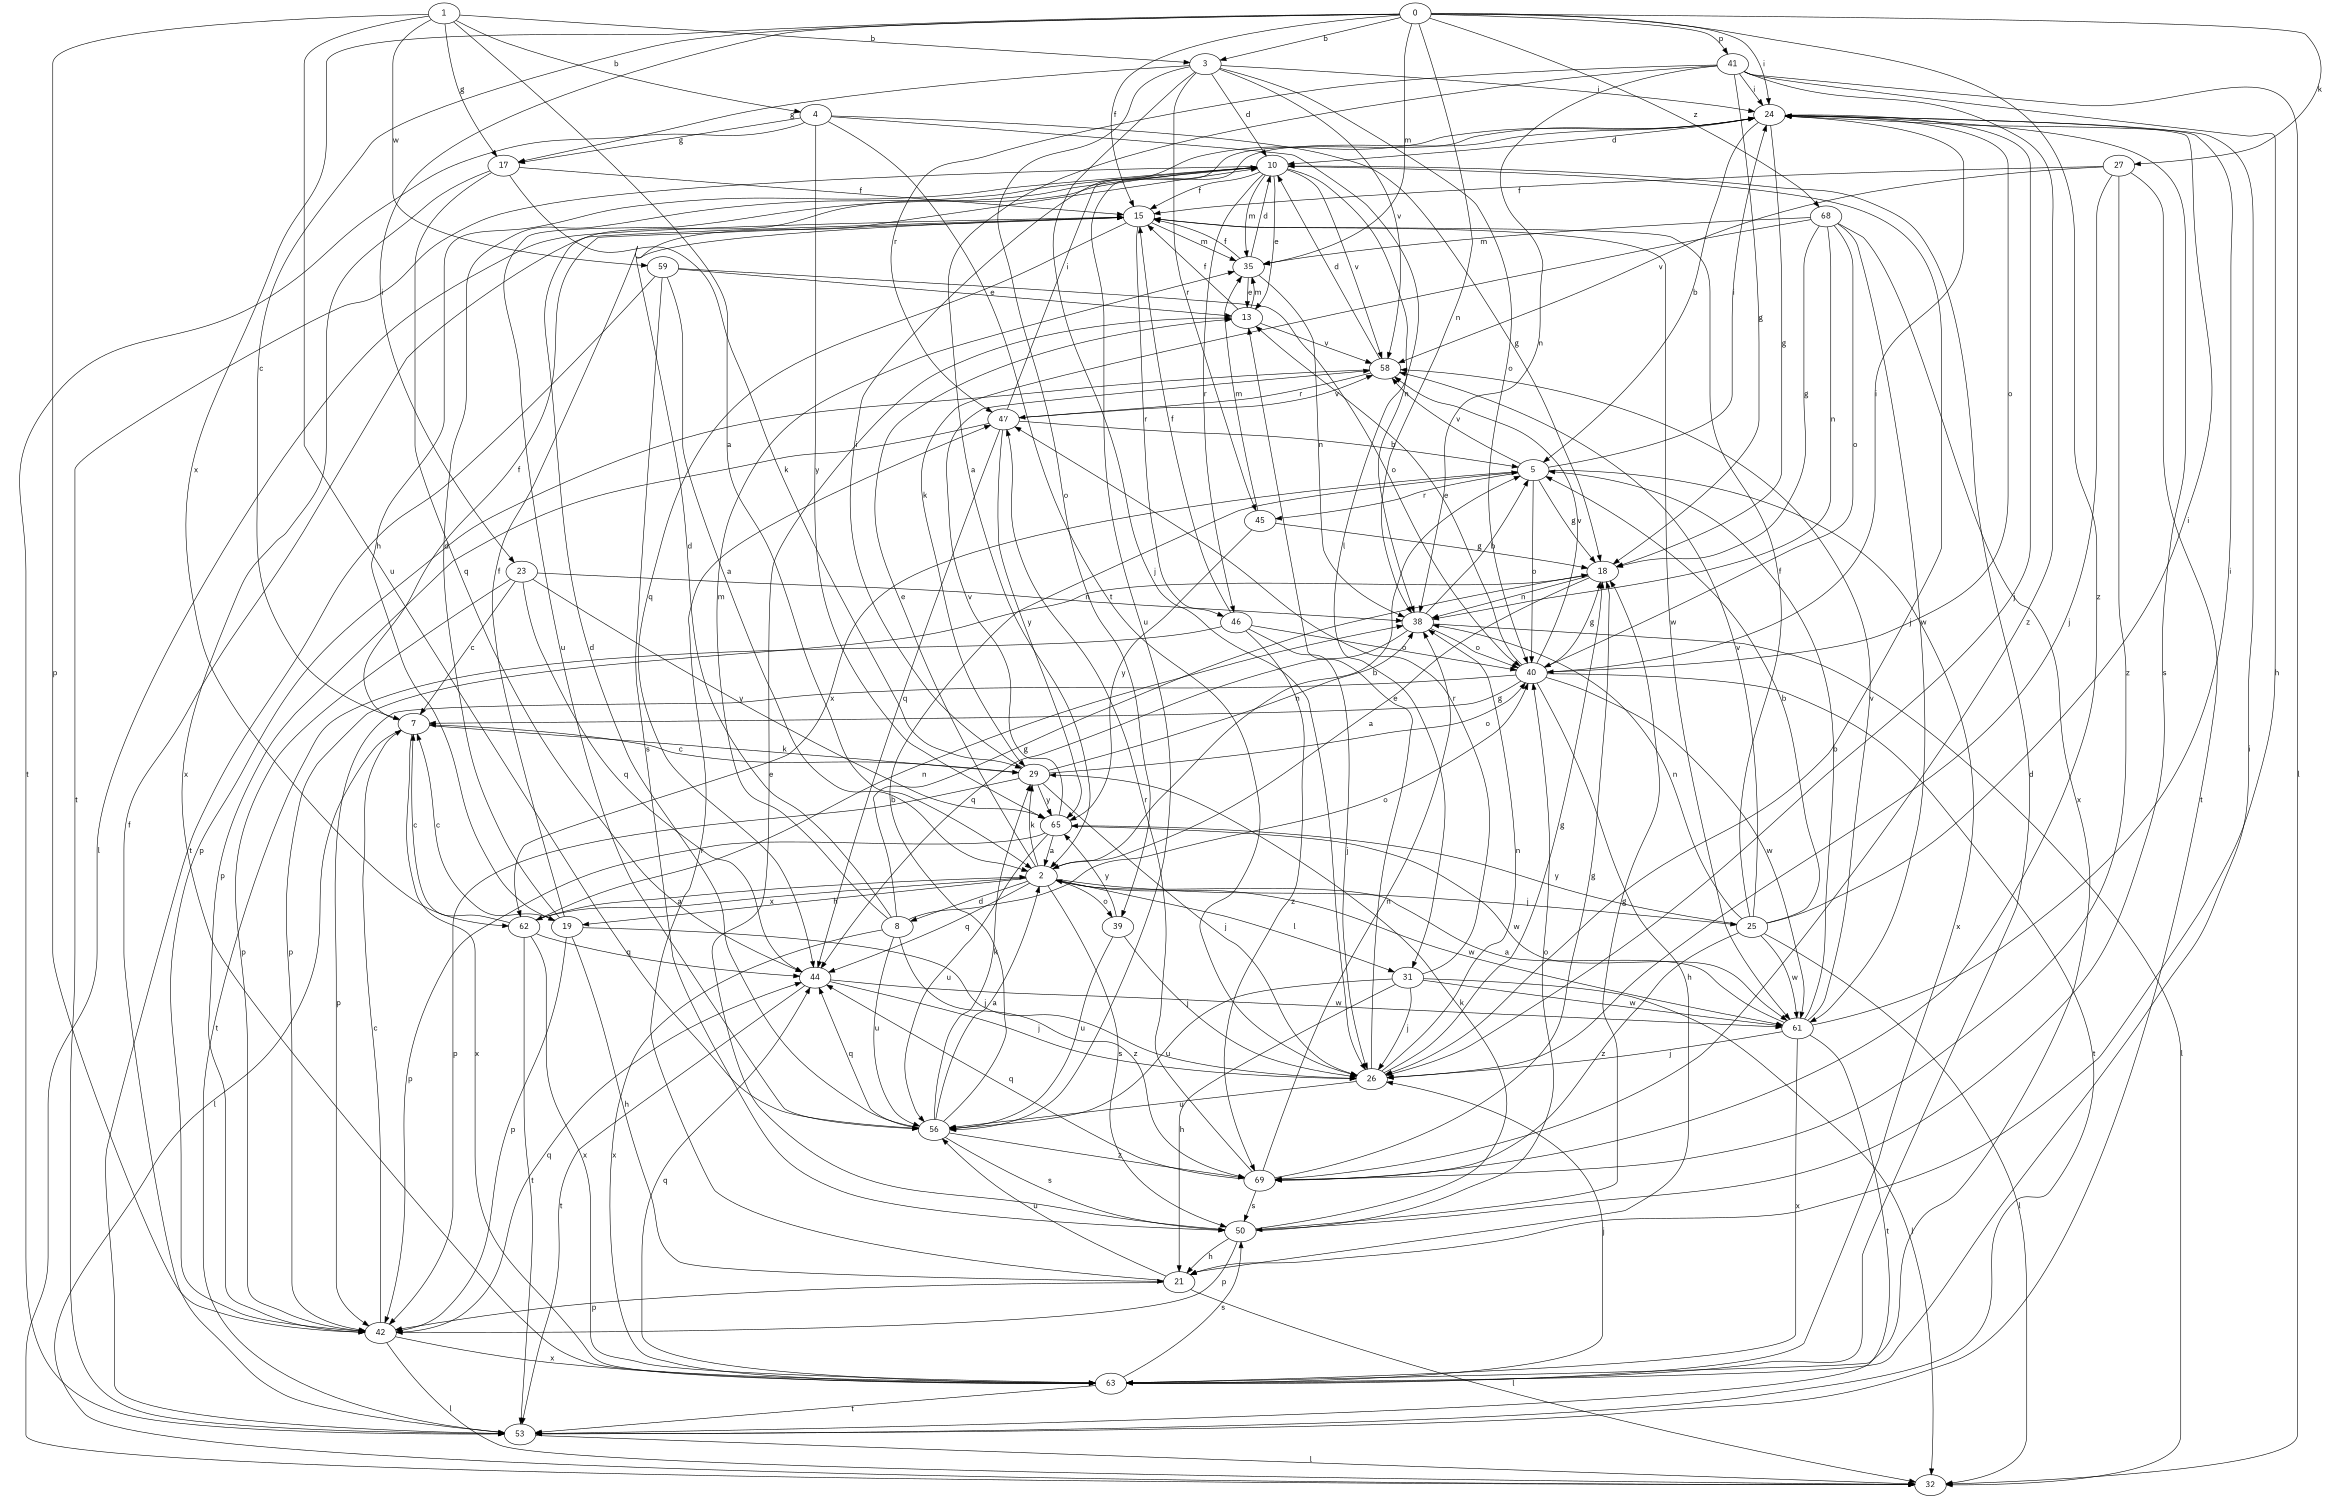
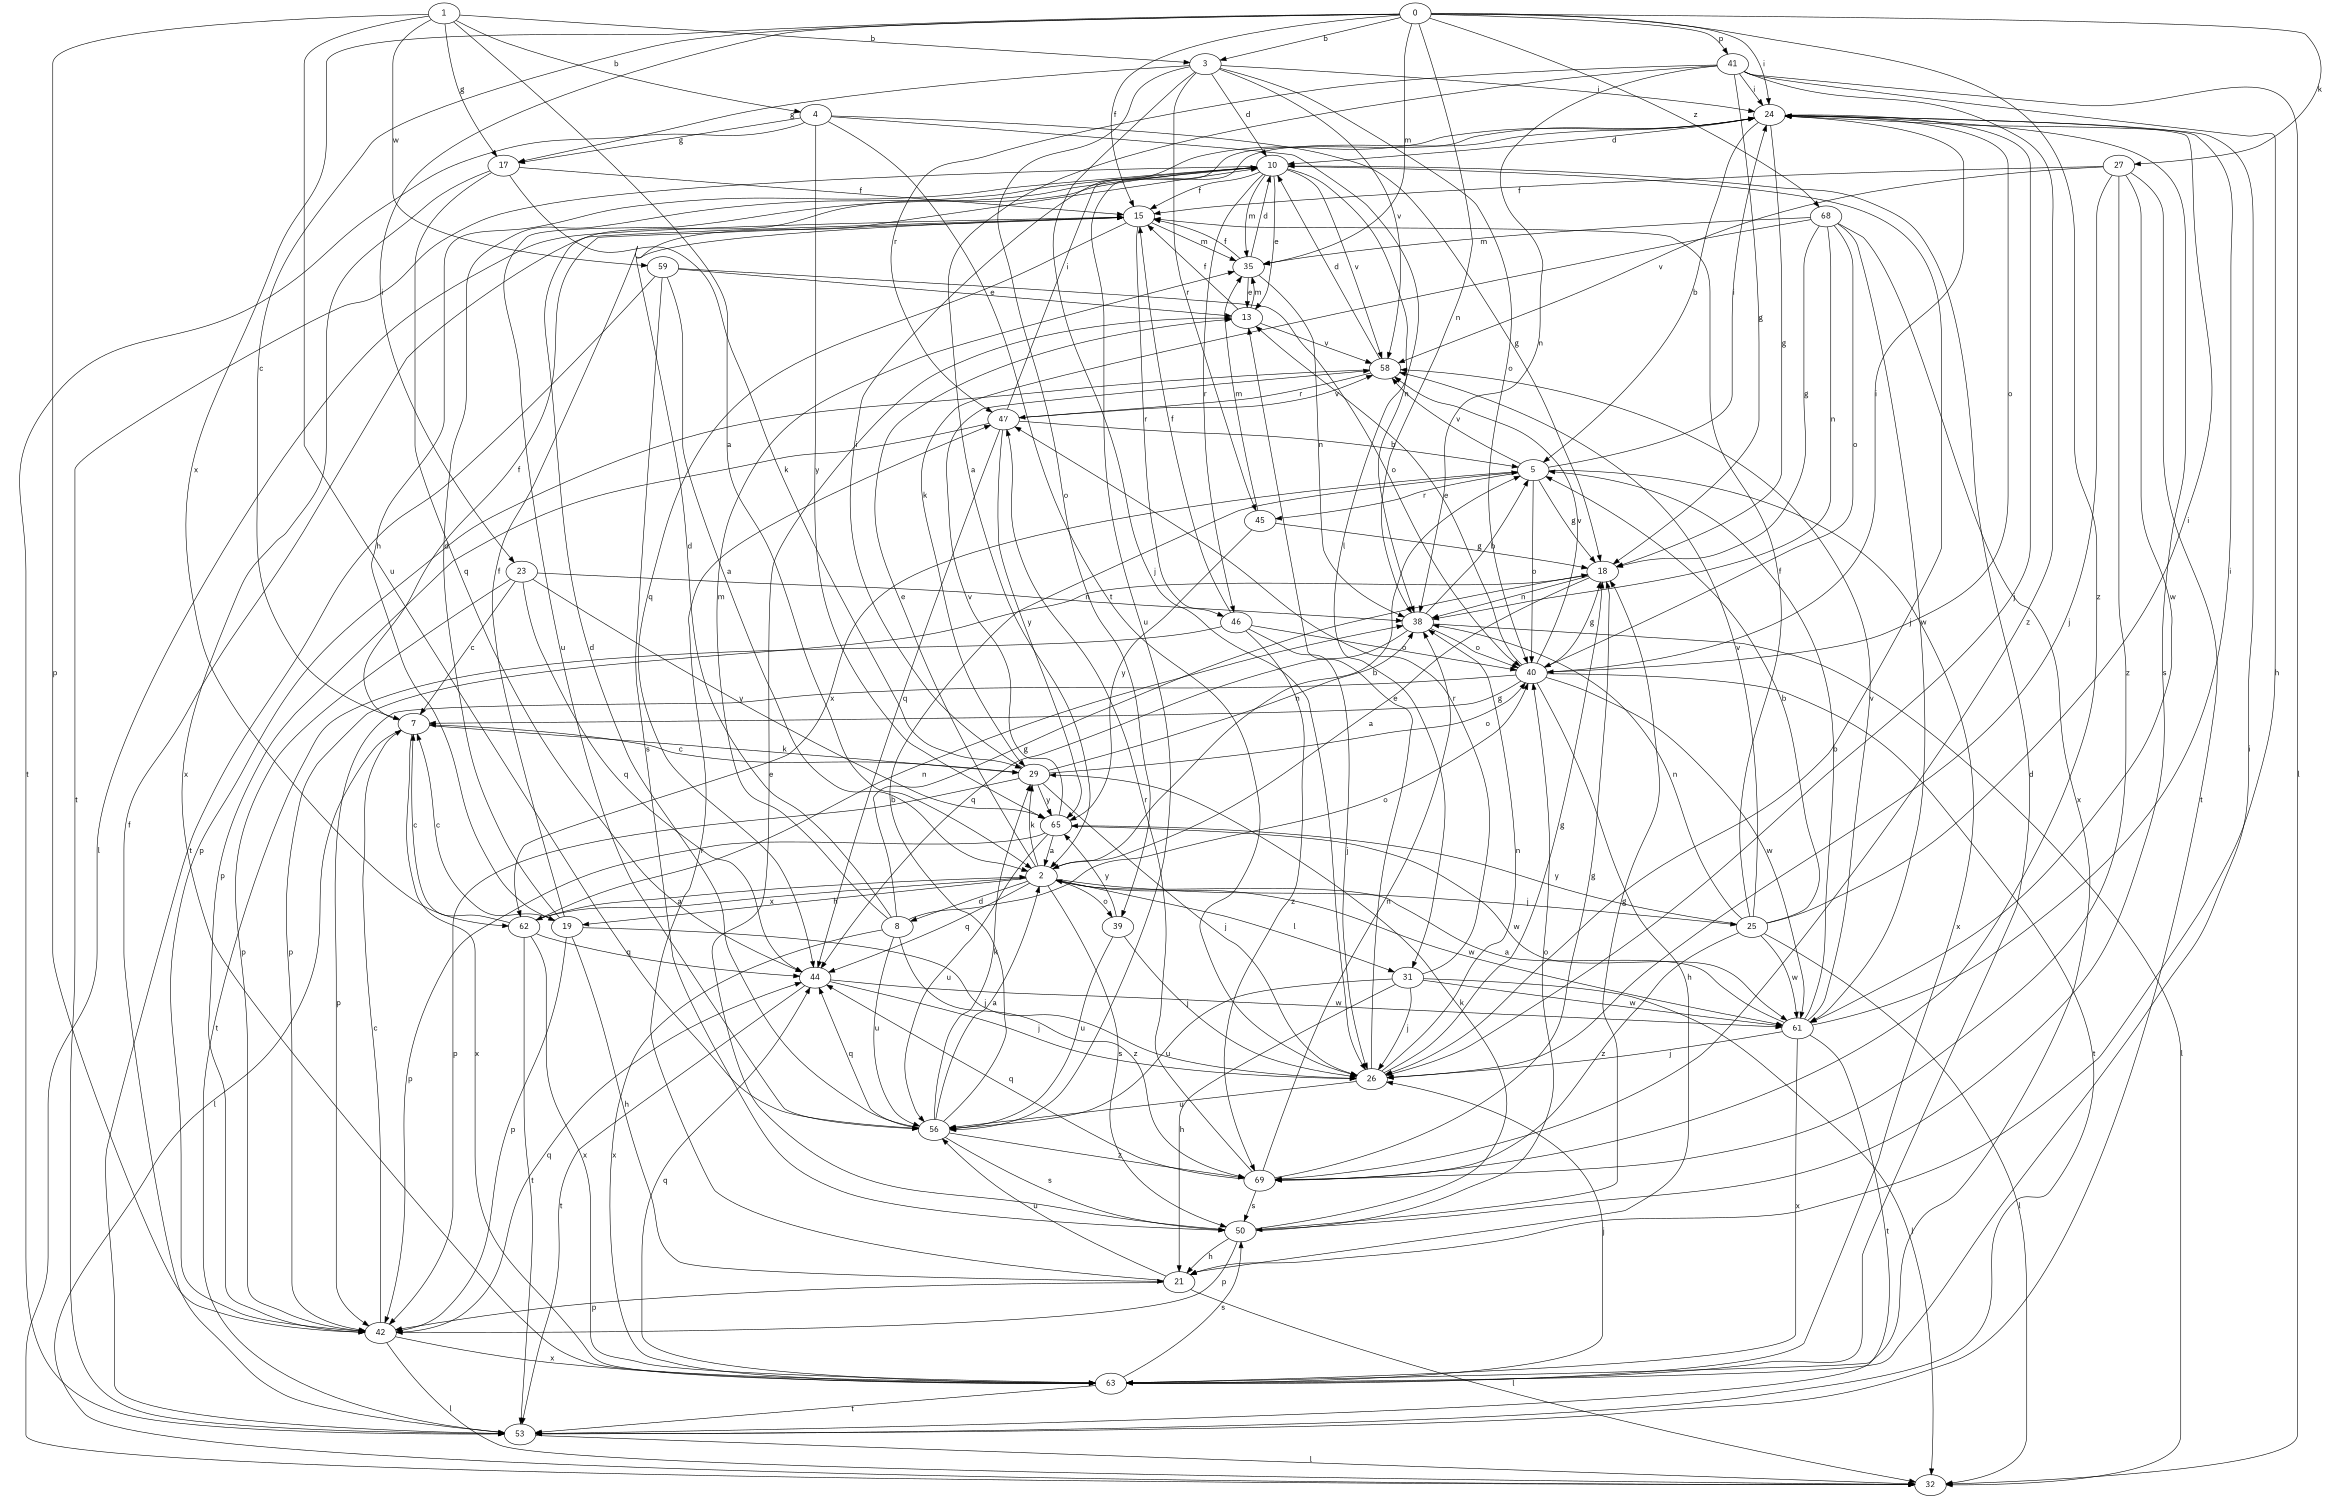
(1666, 393) -> (2170, 677)
